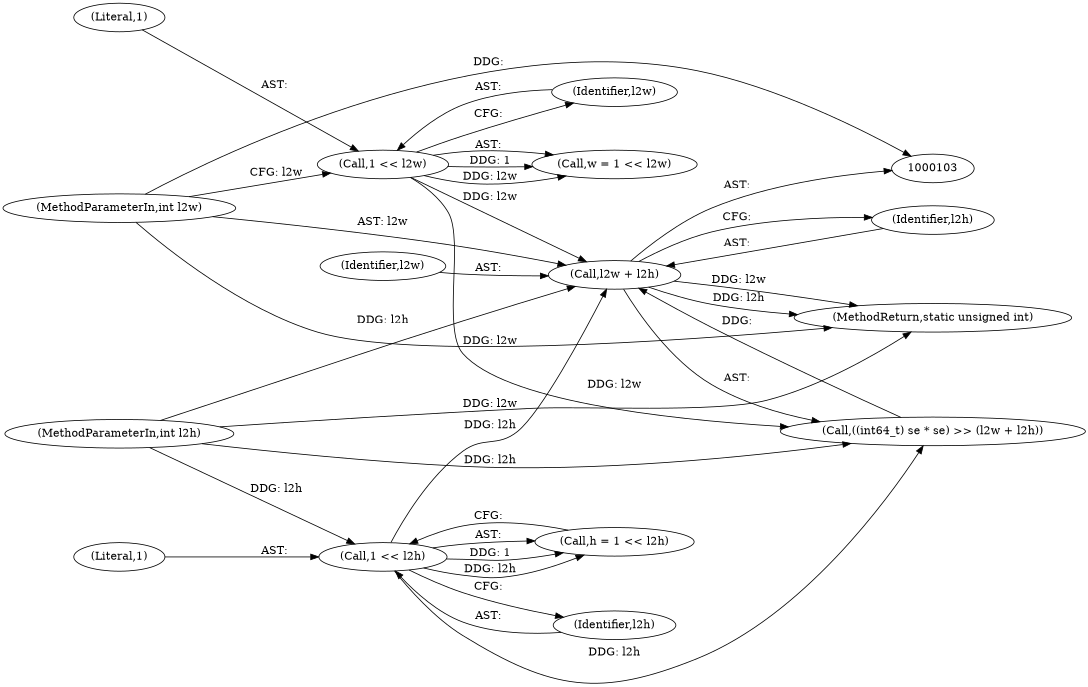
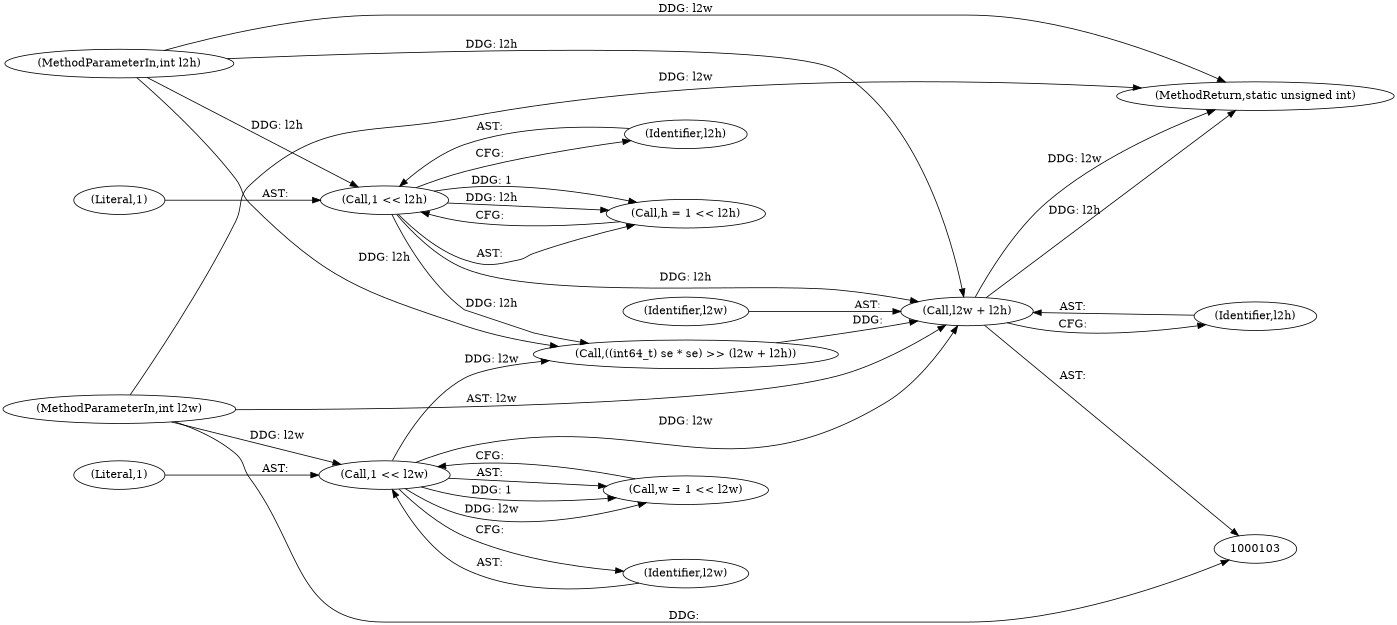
(276, 173) -> (277, 436)
(702, 378) -> none
none -> (541, 465)
